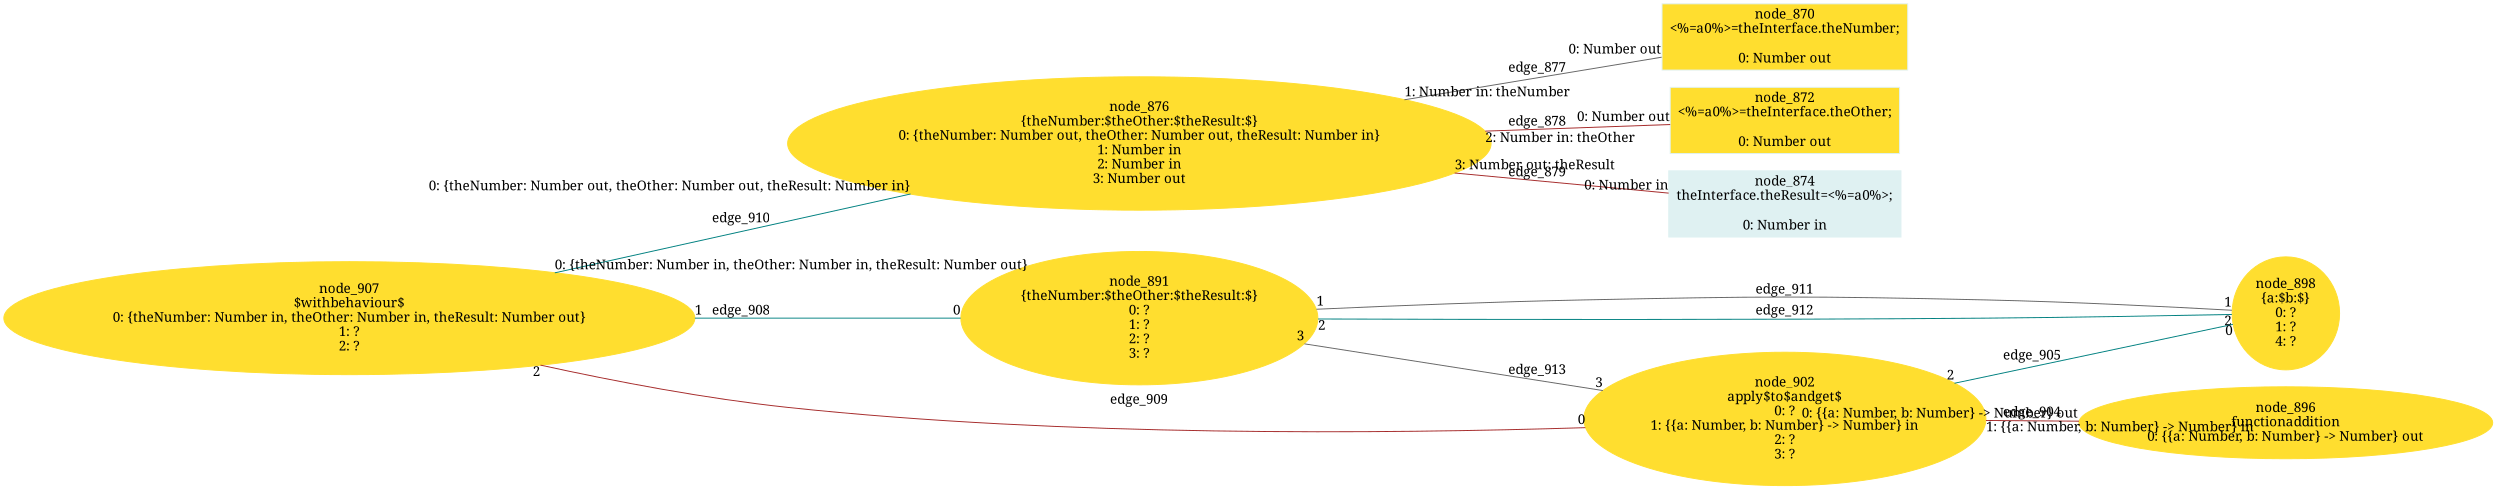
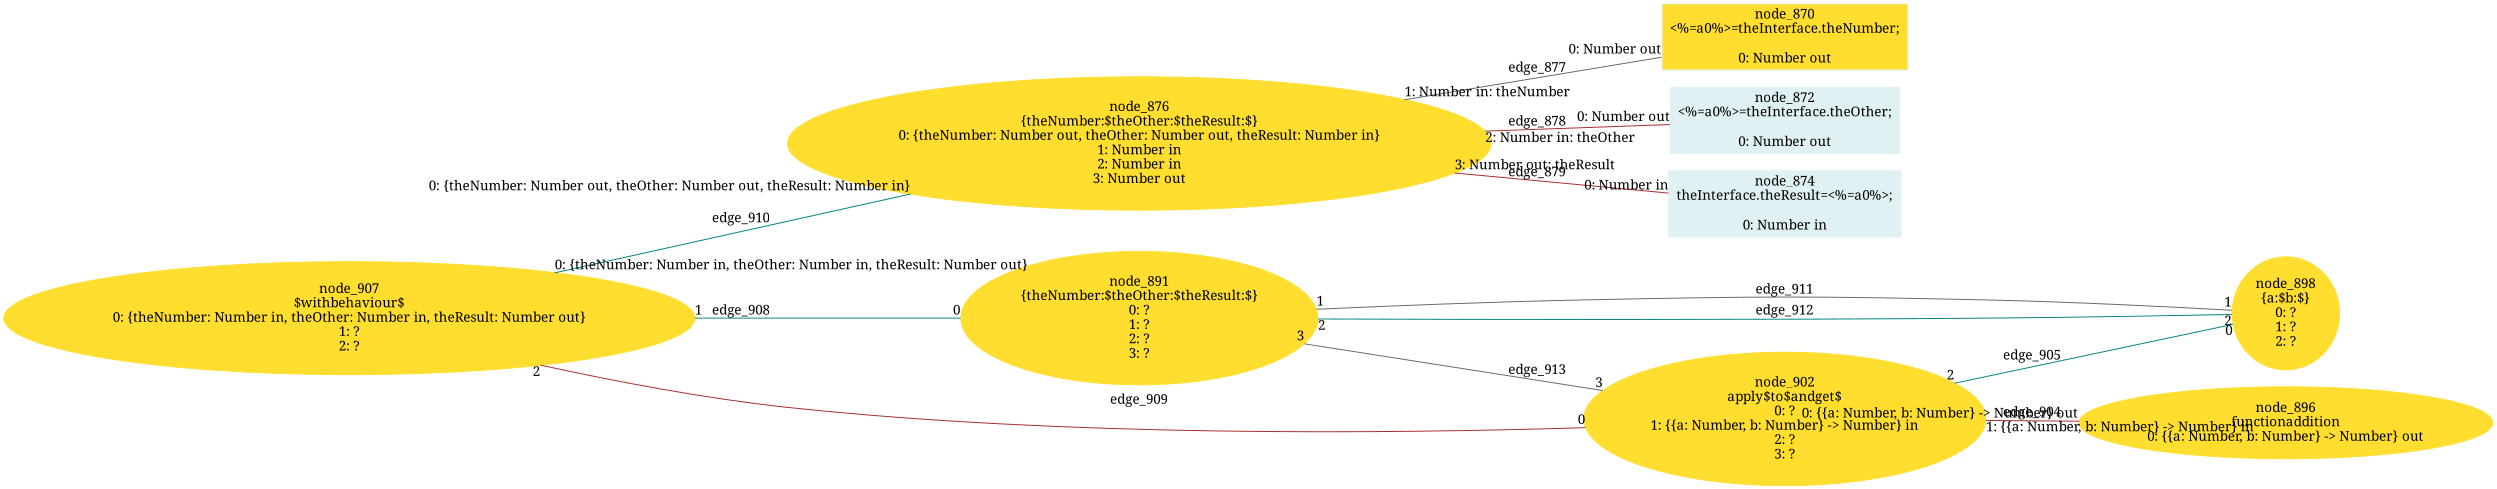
(1785, 120) -> (1785, 120)
(2286, 313) -> (2286, 313)
